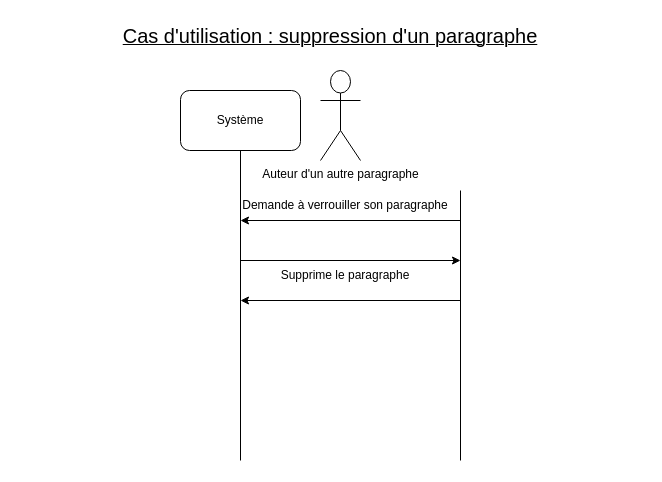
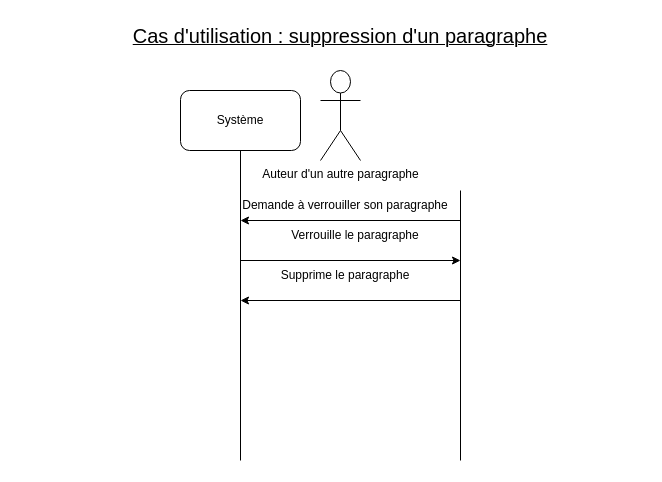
(331, 36) -> (341, 36)
none -> (356, 236)
